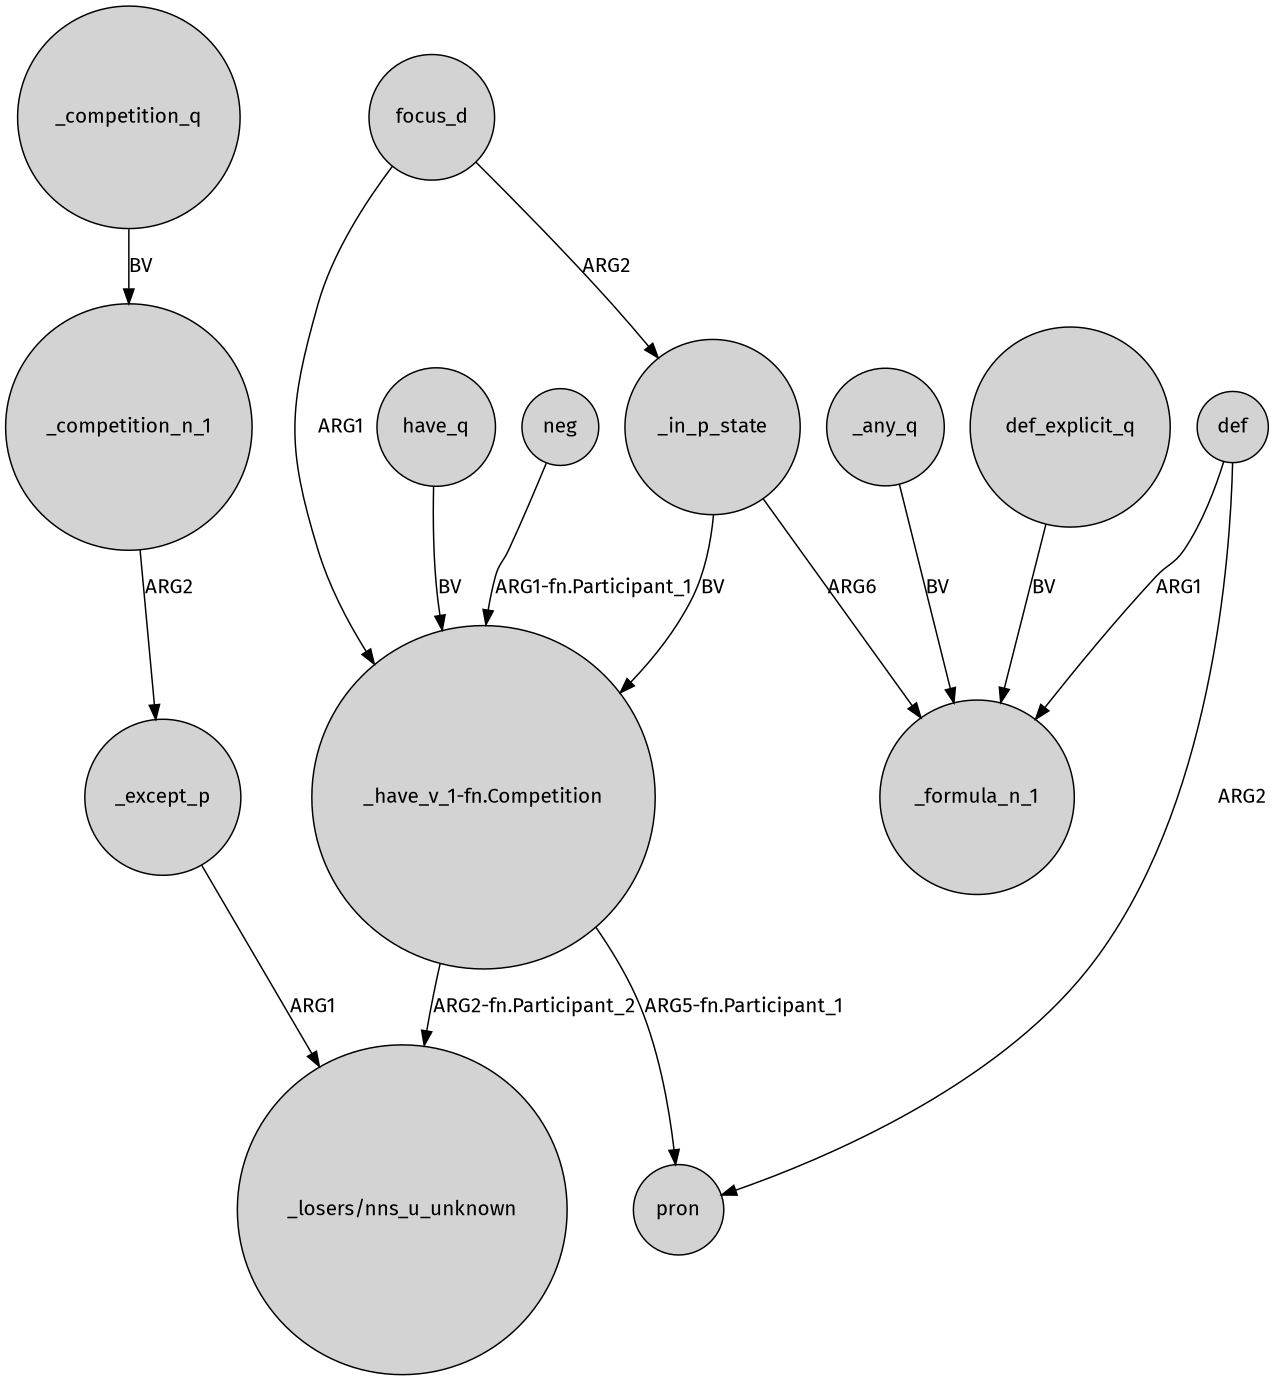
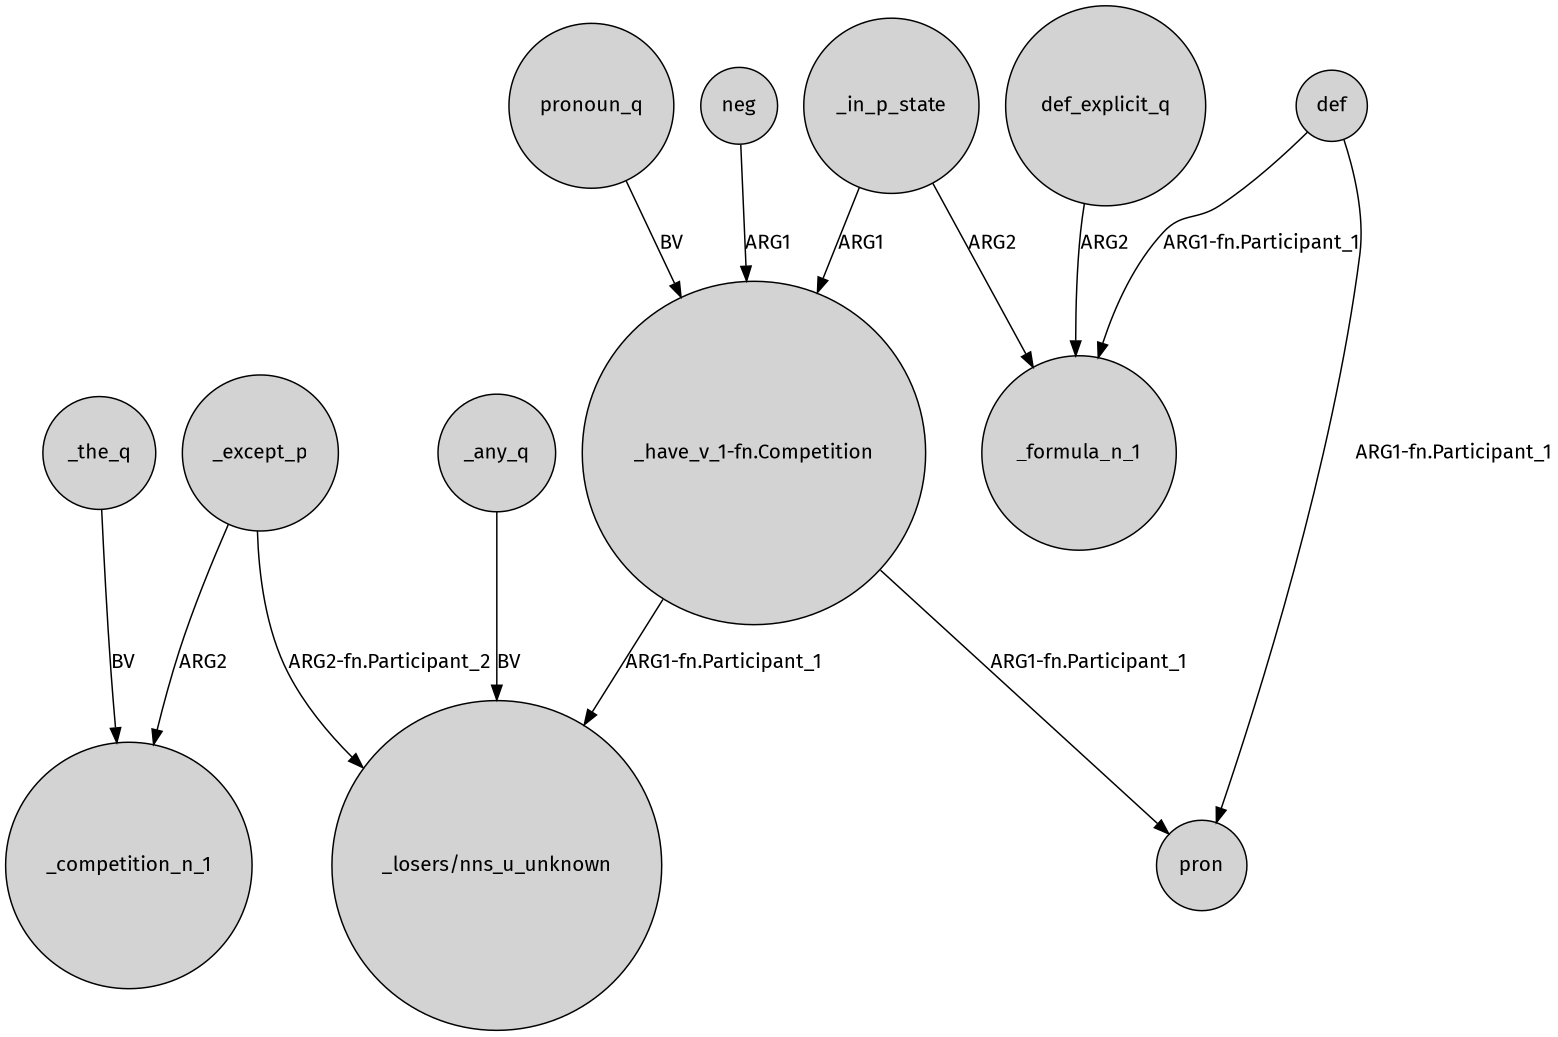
(129, 117) -> (99, 453)
(432, 117) -> none
(436, 427) -> (591, 106)
(925, 586) -> (497, 598)
(594, 588) -> (768, 243)
(713, 588) -> (861, 243)
(853, 588) -> (993, 243)
(1044, 588) -> (1105, 243)
(1179, 588) -> (1262, 243)
(147, 627) -> (188, 625)
(1242, 797) -> (1454, 453)
(313, 1007) -> (390, 663)
(534, 1007) -> (724, 663)
(744, 1007) -> (1089, 663)
